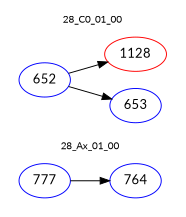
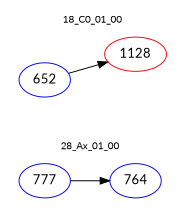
(93, 20) -> (93, 20)
(136, 106) -> none
